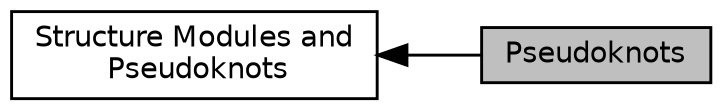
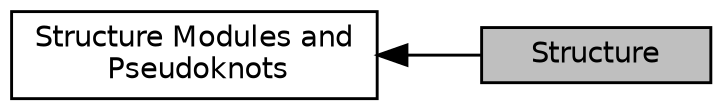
(596, 55) -> (596, 55)
